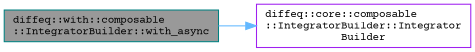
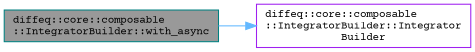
(111, 26) -> (111, 26)
